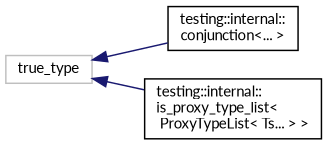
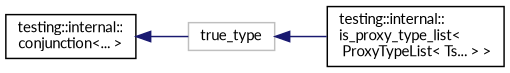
(137, 50) -> (170, 37)
